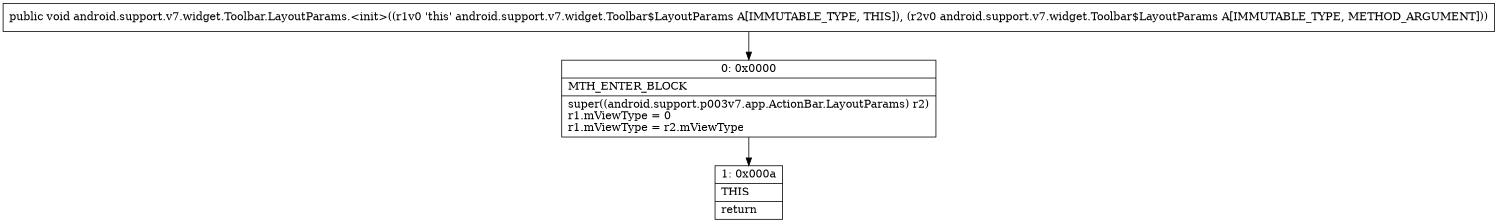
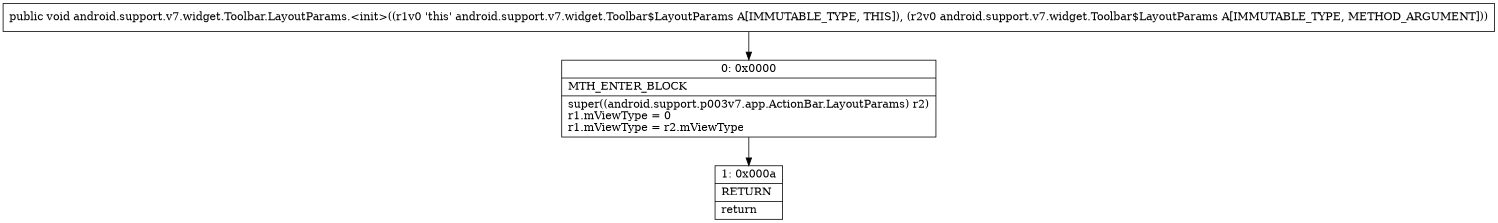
(736, 192) -> (746, 192)
